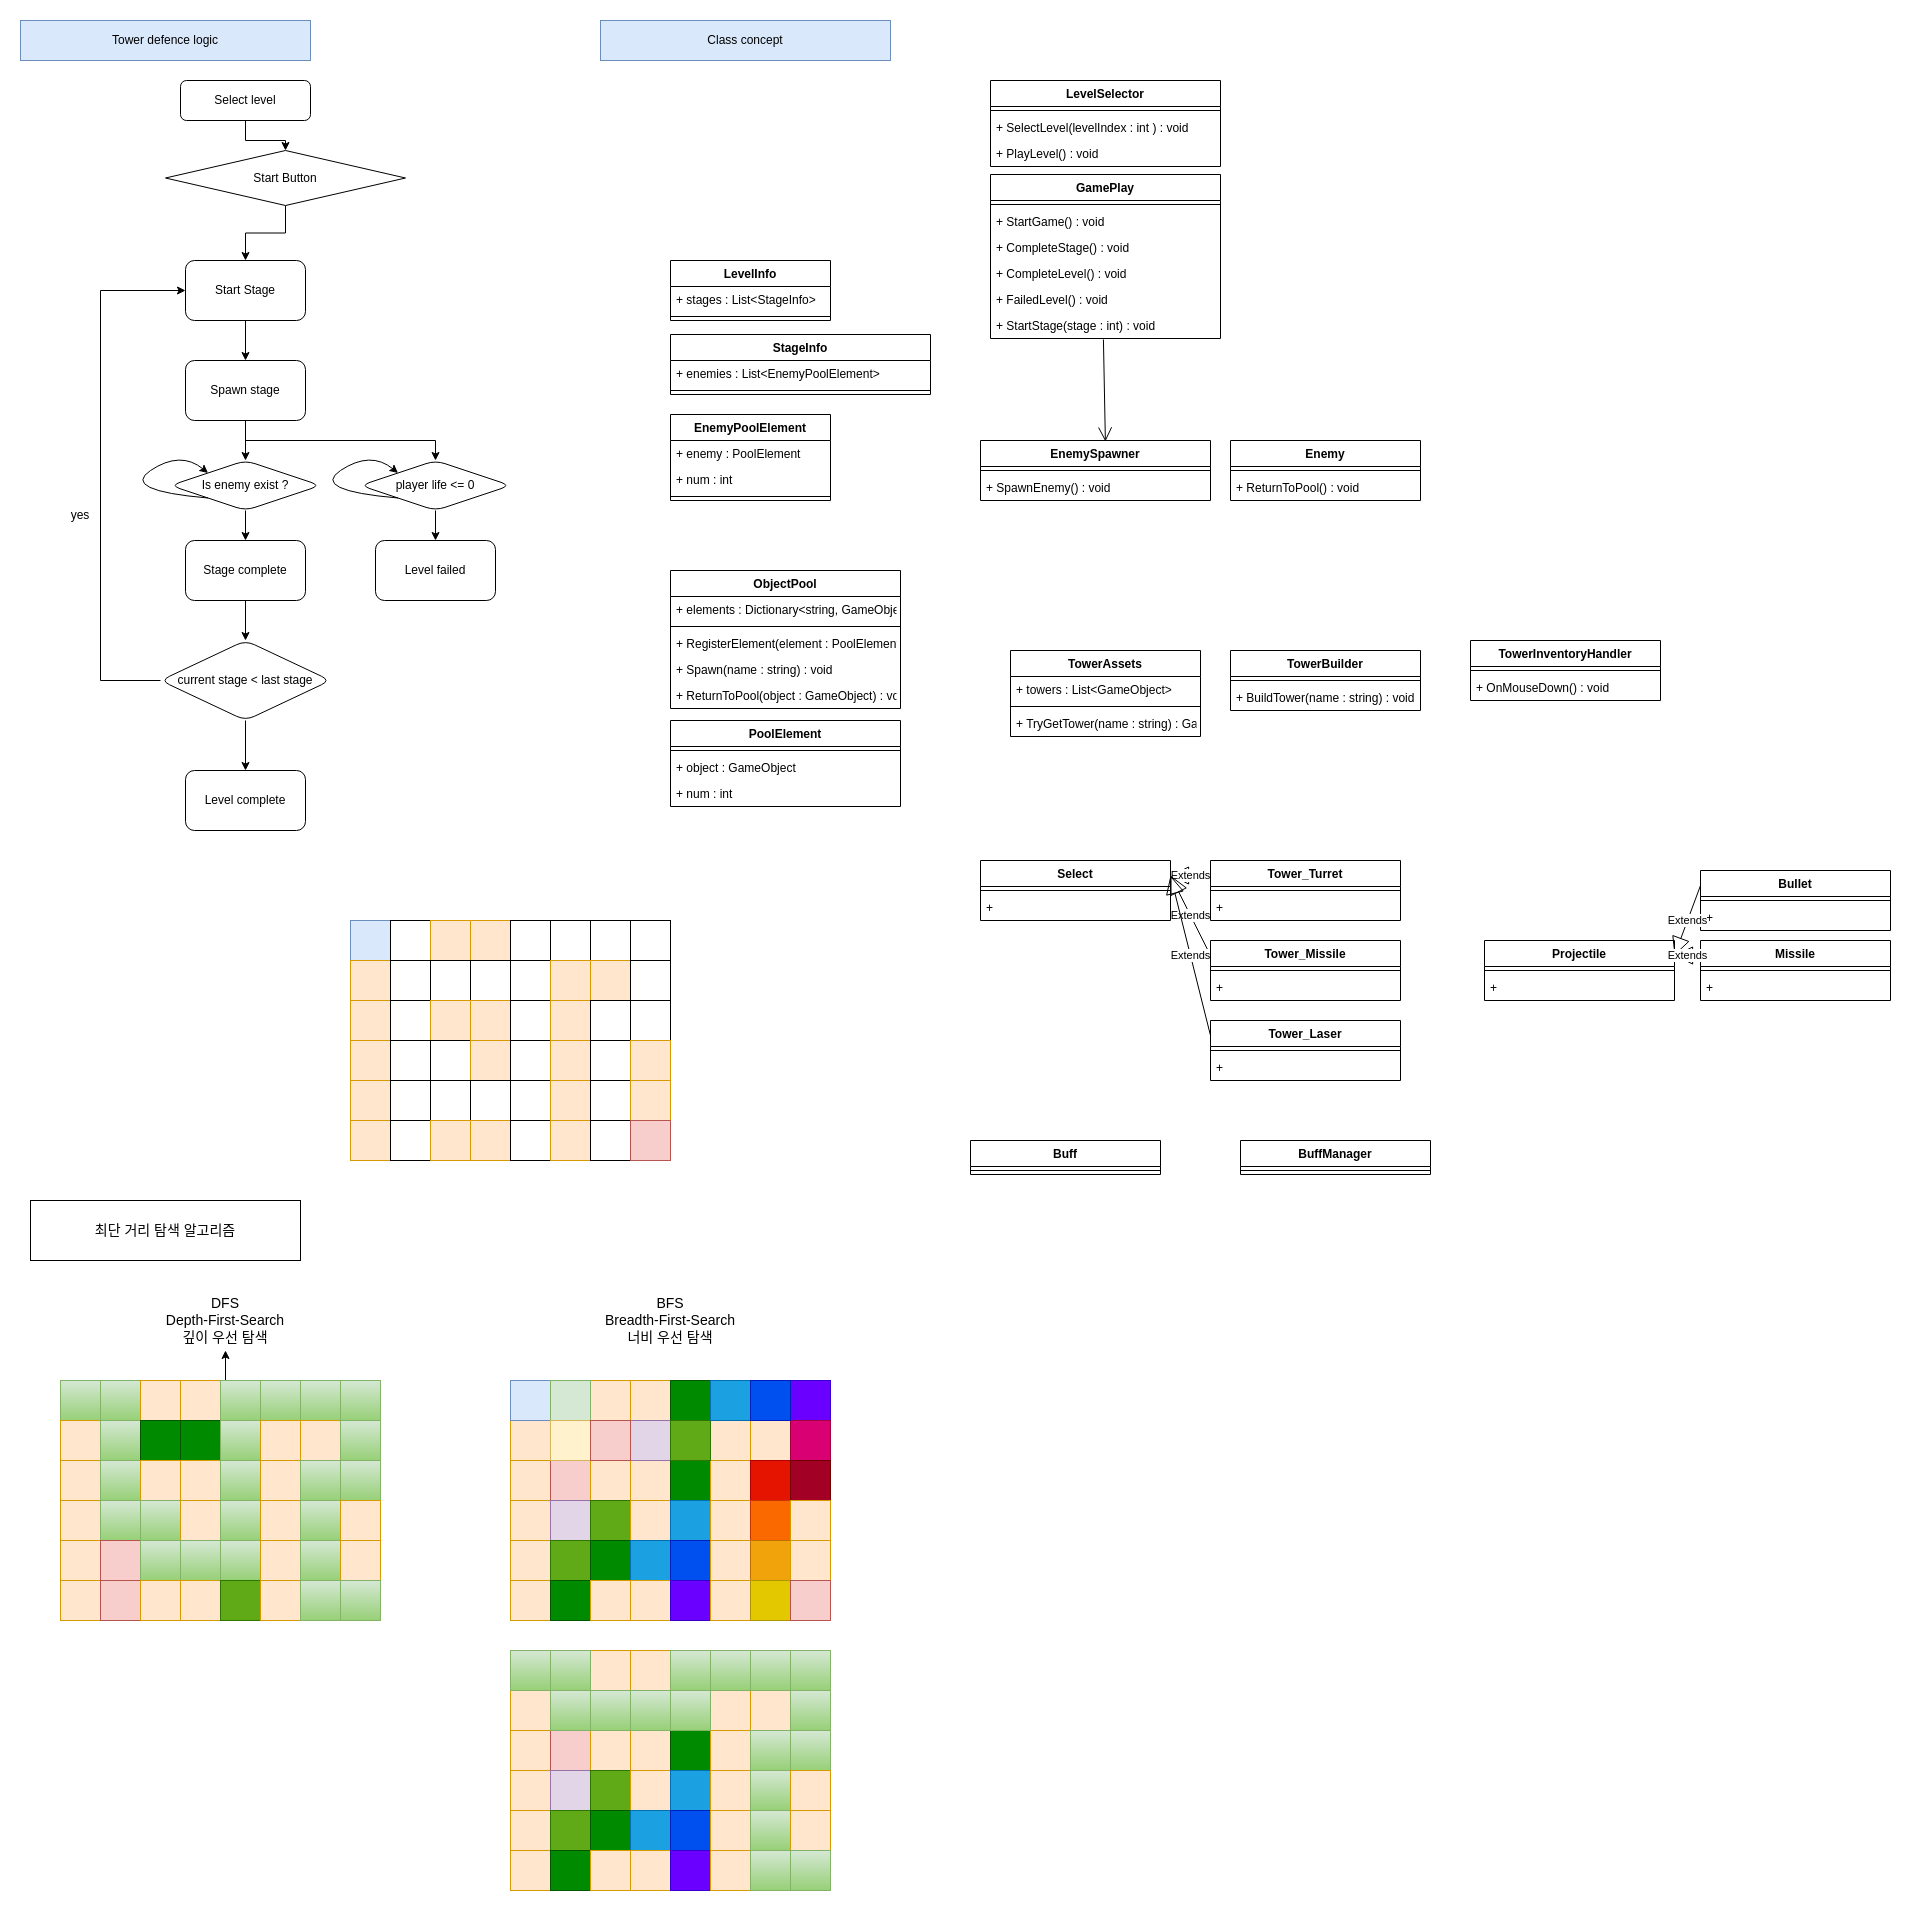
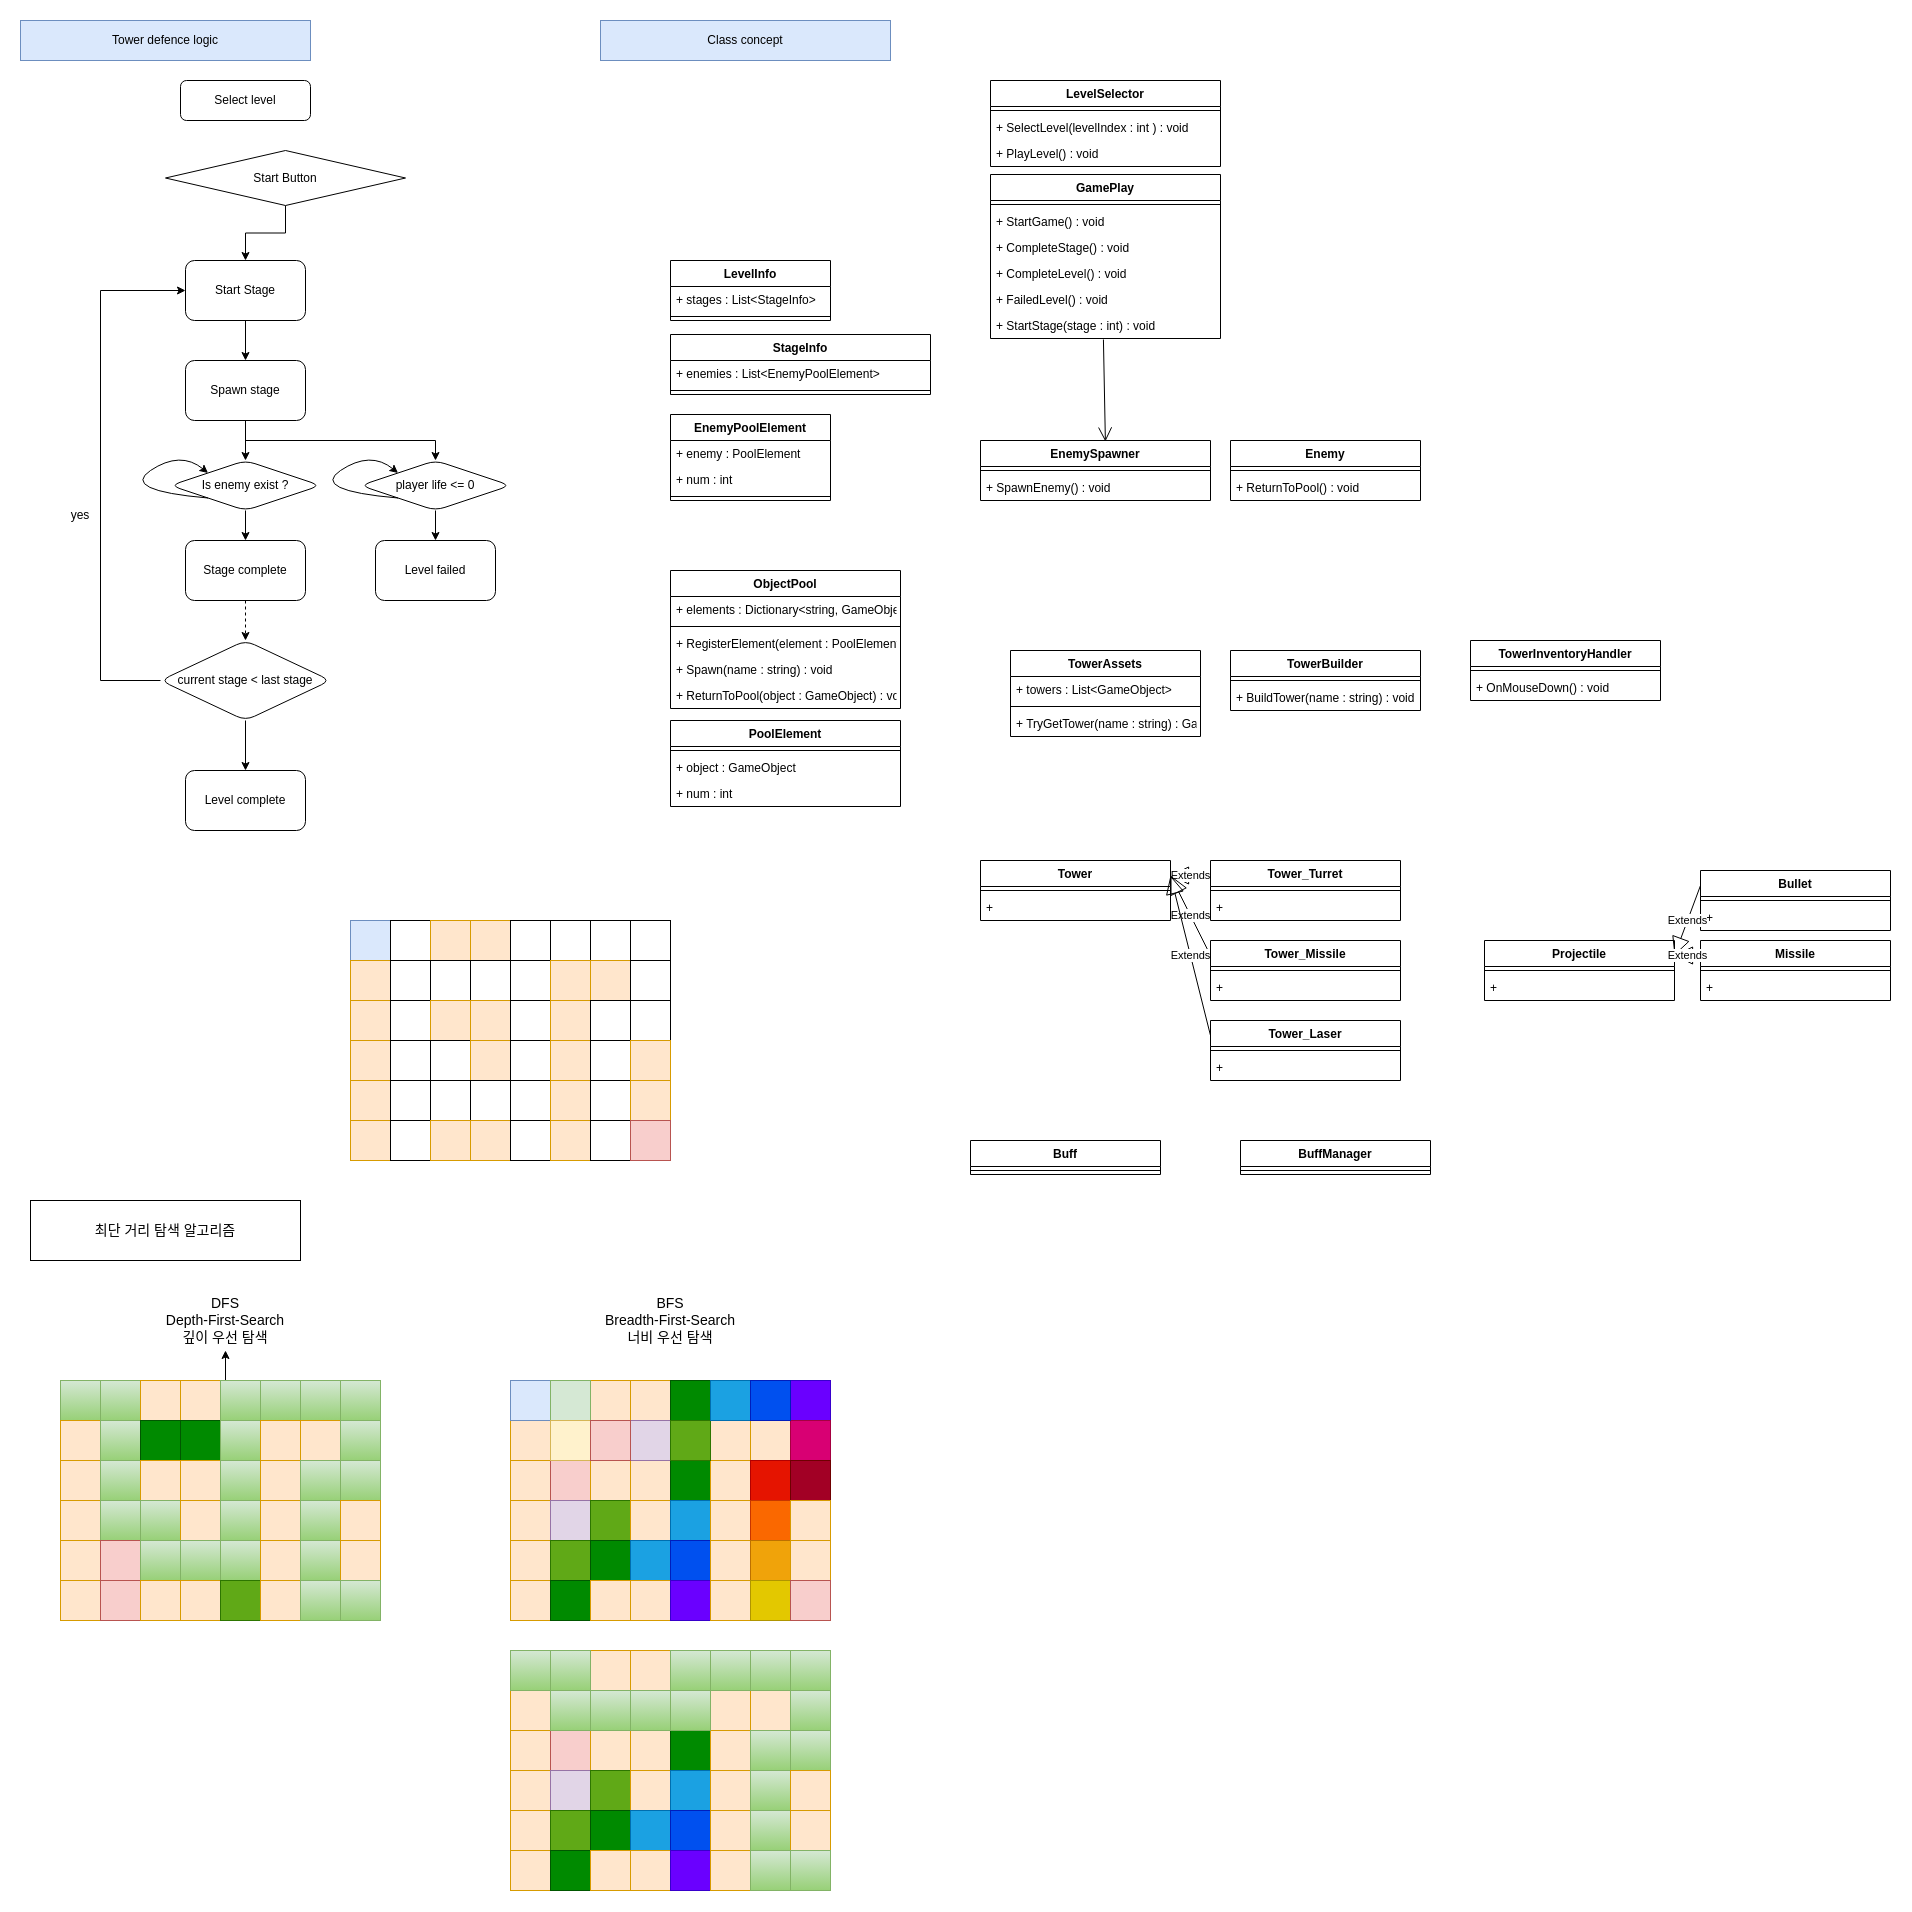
(257, 141) -> none
(246, 617) -> (246, 617)
(1075, 874) -> (1075, 874)
